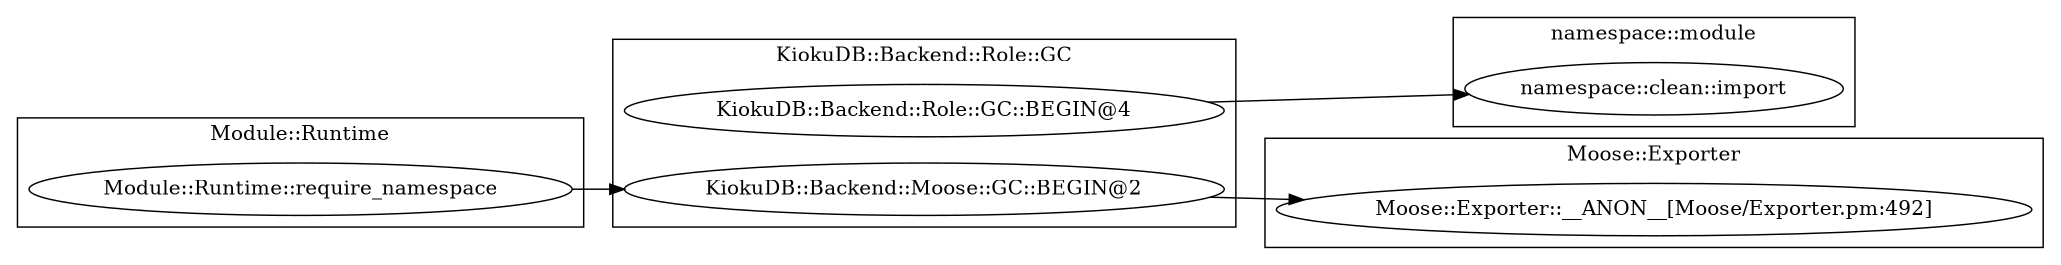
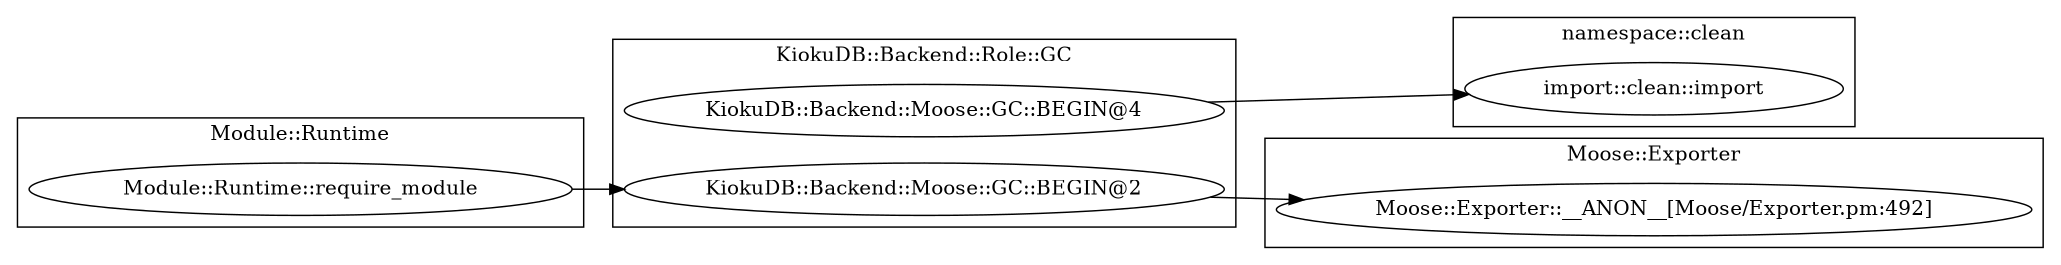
(1654, 34) -> (1654, 34)
(1654, 89) -> (1654, 89)
(924, 111) -> (924, 111)
(301, 189) -> (301, 189)
